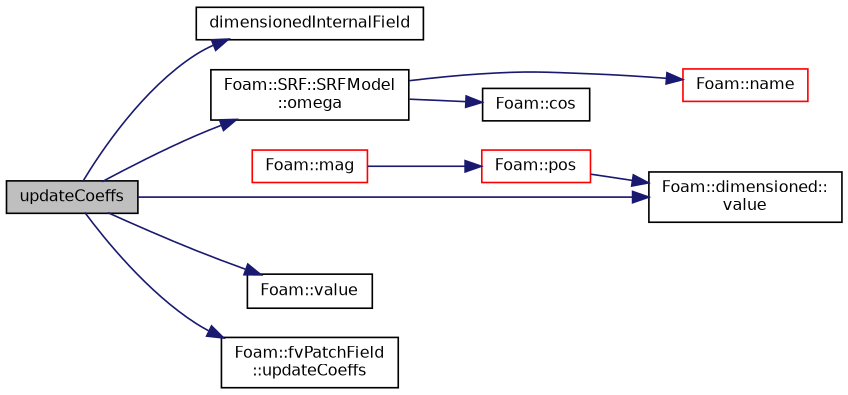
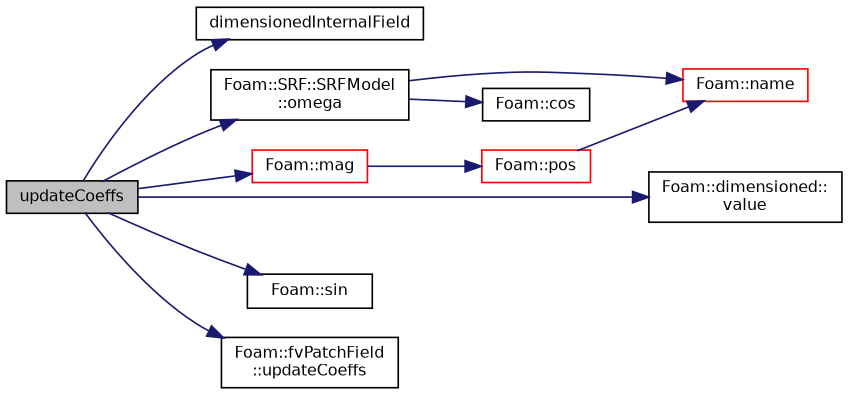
(612, 177) -> (633, 129)
none -> (187, 182)
(310, 291) -> (310, 291)
